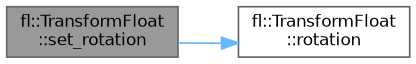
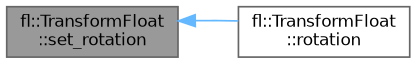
(200, 43) -> (217, 21)
